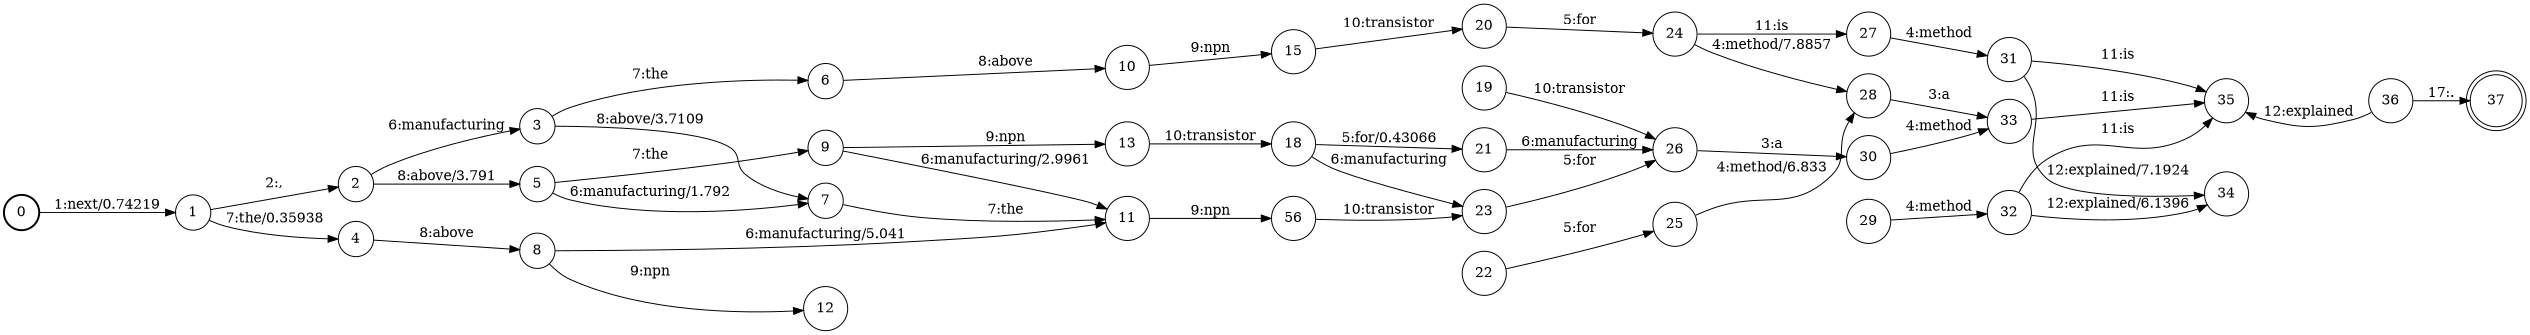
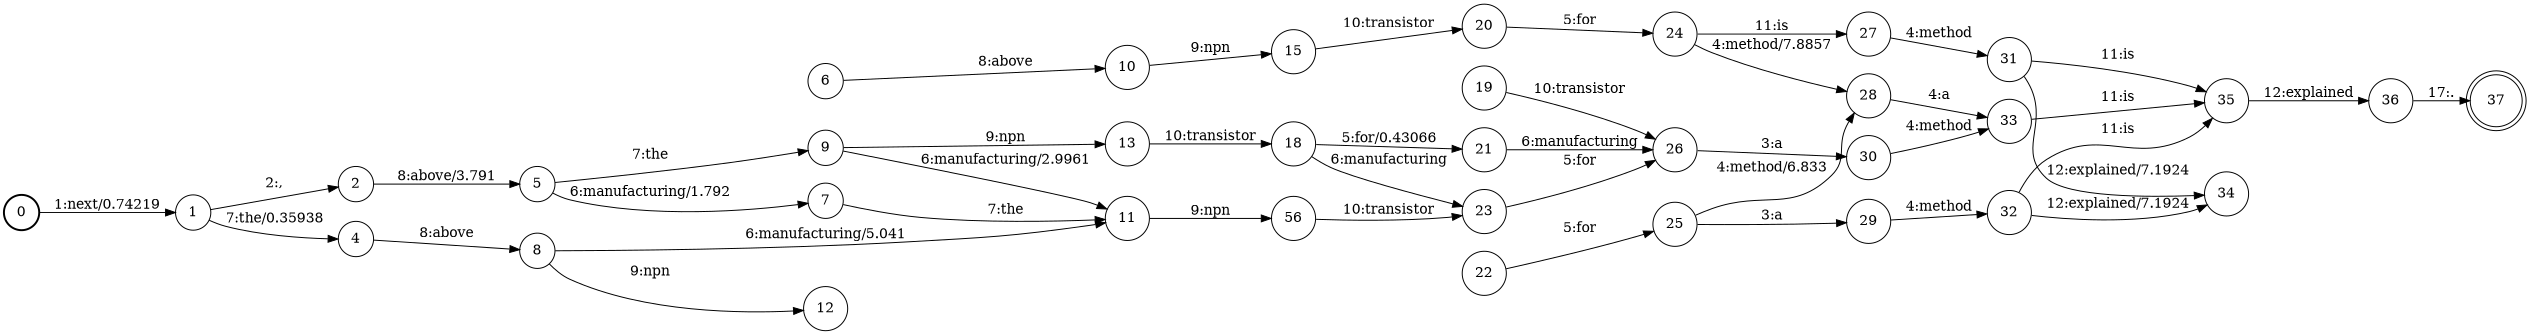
(1939, 95) -> (1939, 95)
(537, 126) -> none
(2314, 126) -> (2304, 101)
(2118, 204) -> (2118, 204)
none -> (1767, 224)
